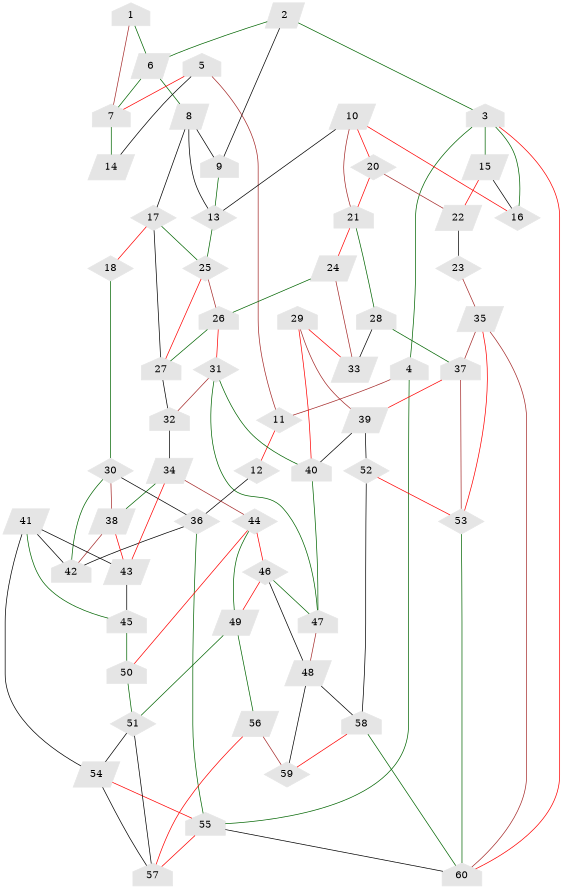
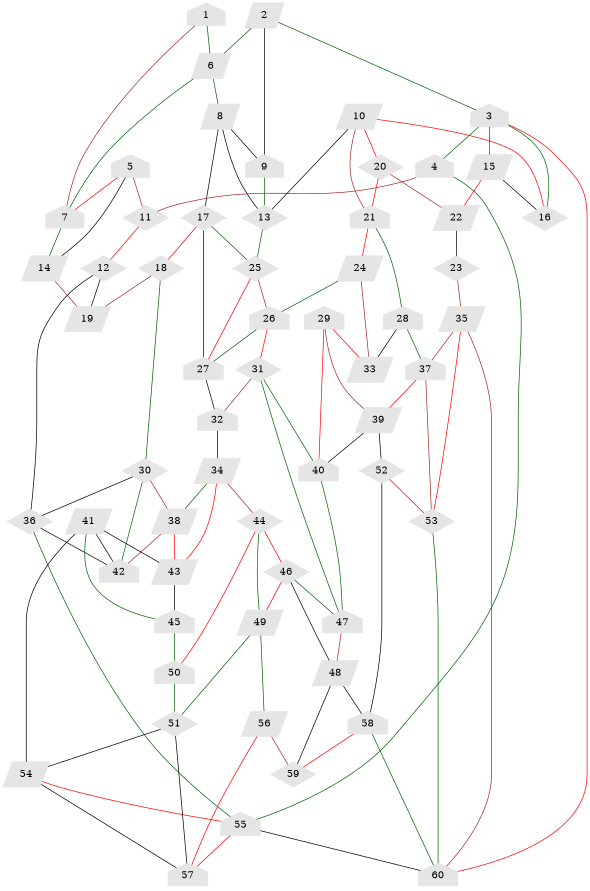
none -> (87, 319)
